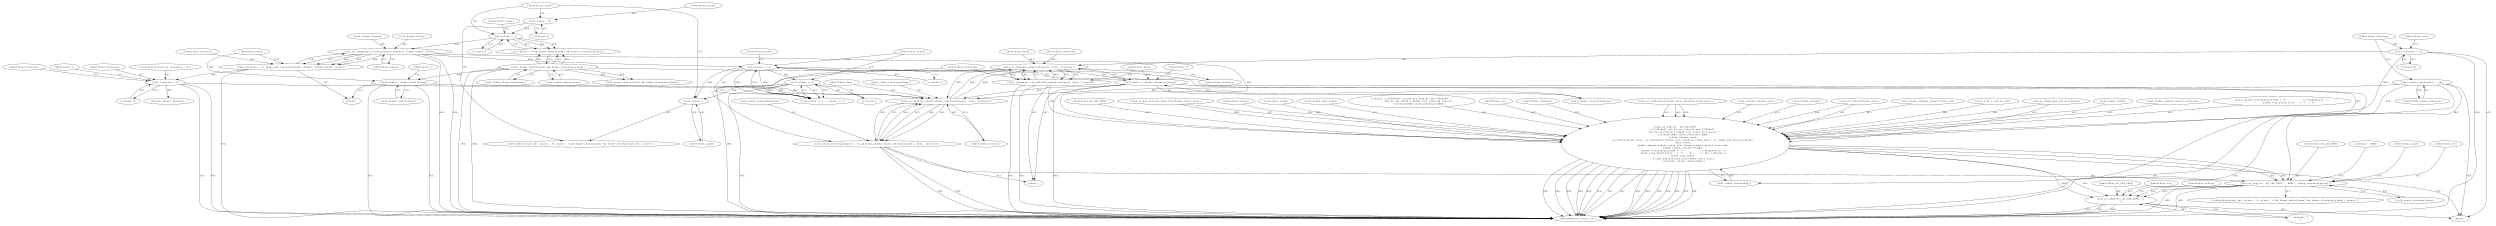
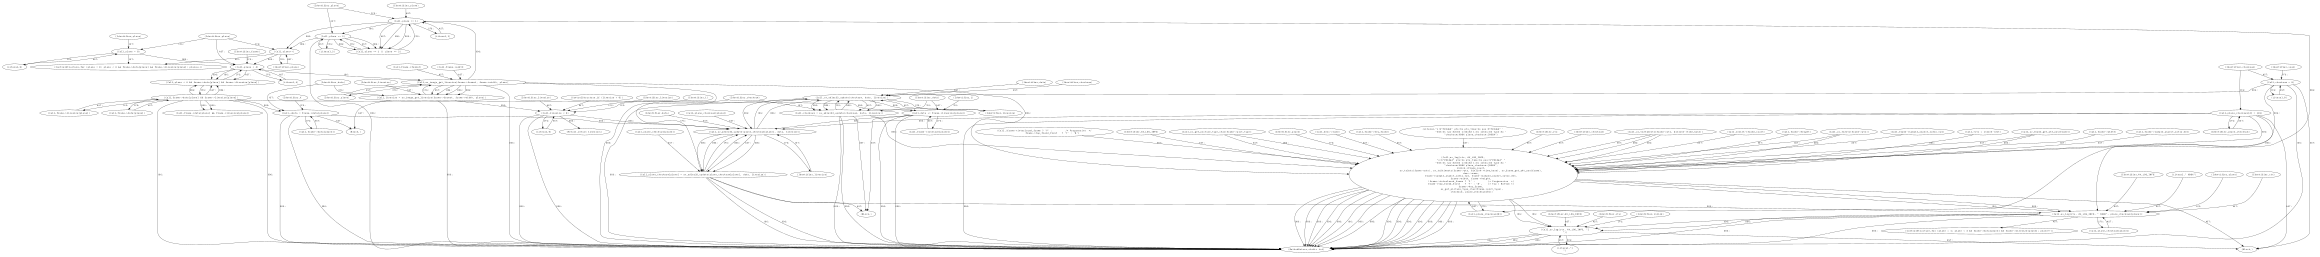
none -> (267, 59)
